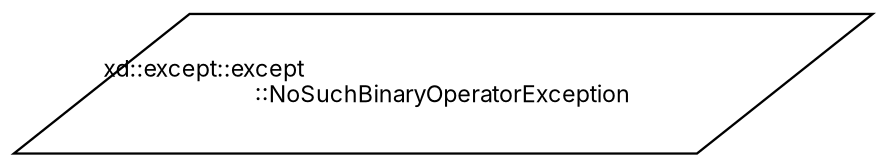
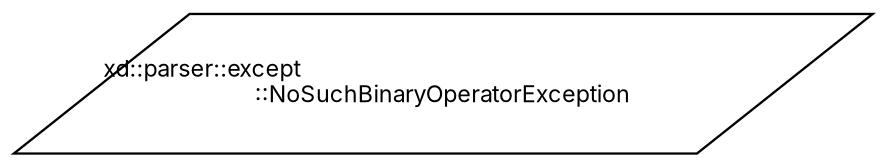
(443, 84) -> (443, 84)
